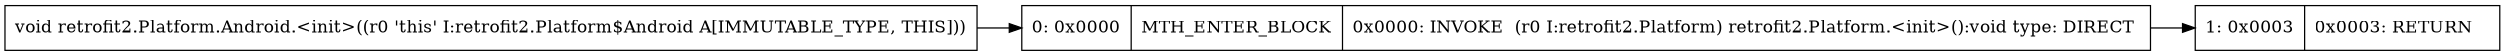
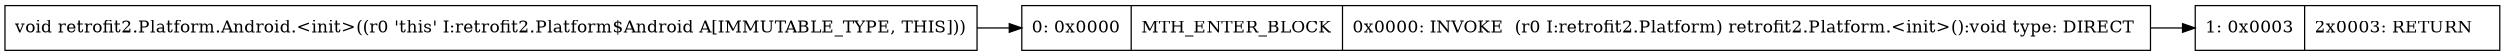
(2402, 27) -> (2402, 27)
